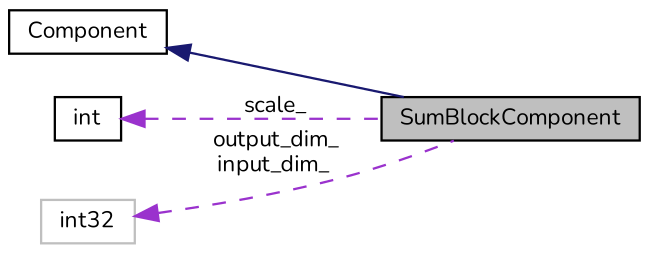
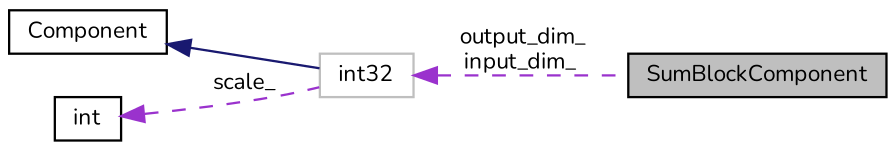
(297, 75) -> (255, 58)
(263, 119) -> (232, 103)
